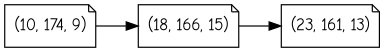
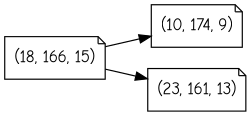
(111, 26) -> (122, 43)
